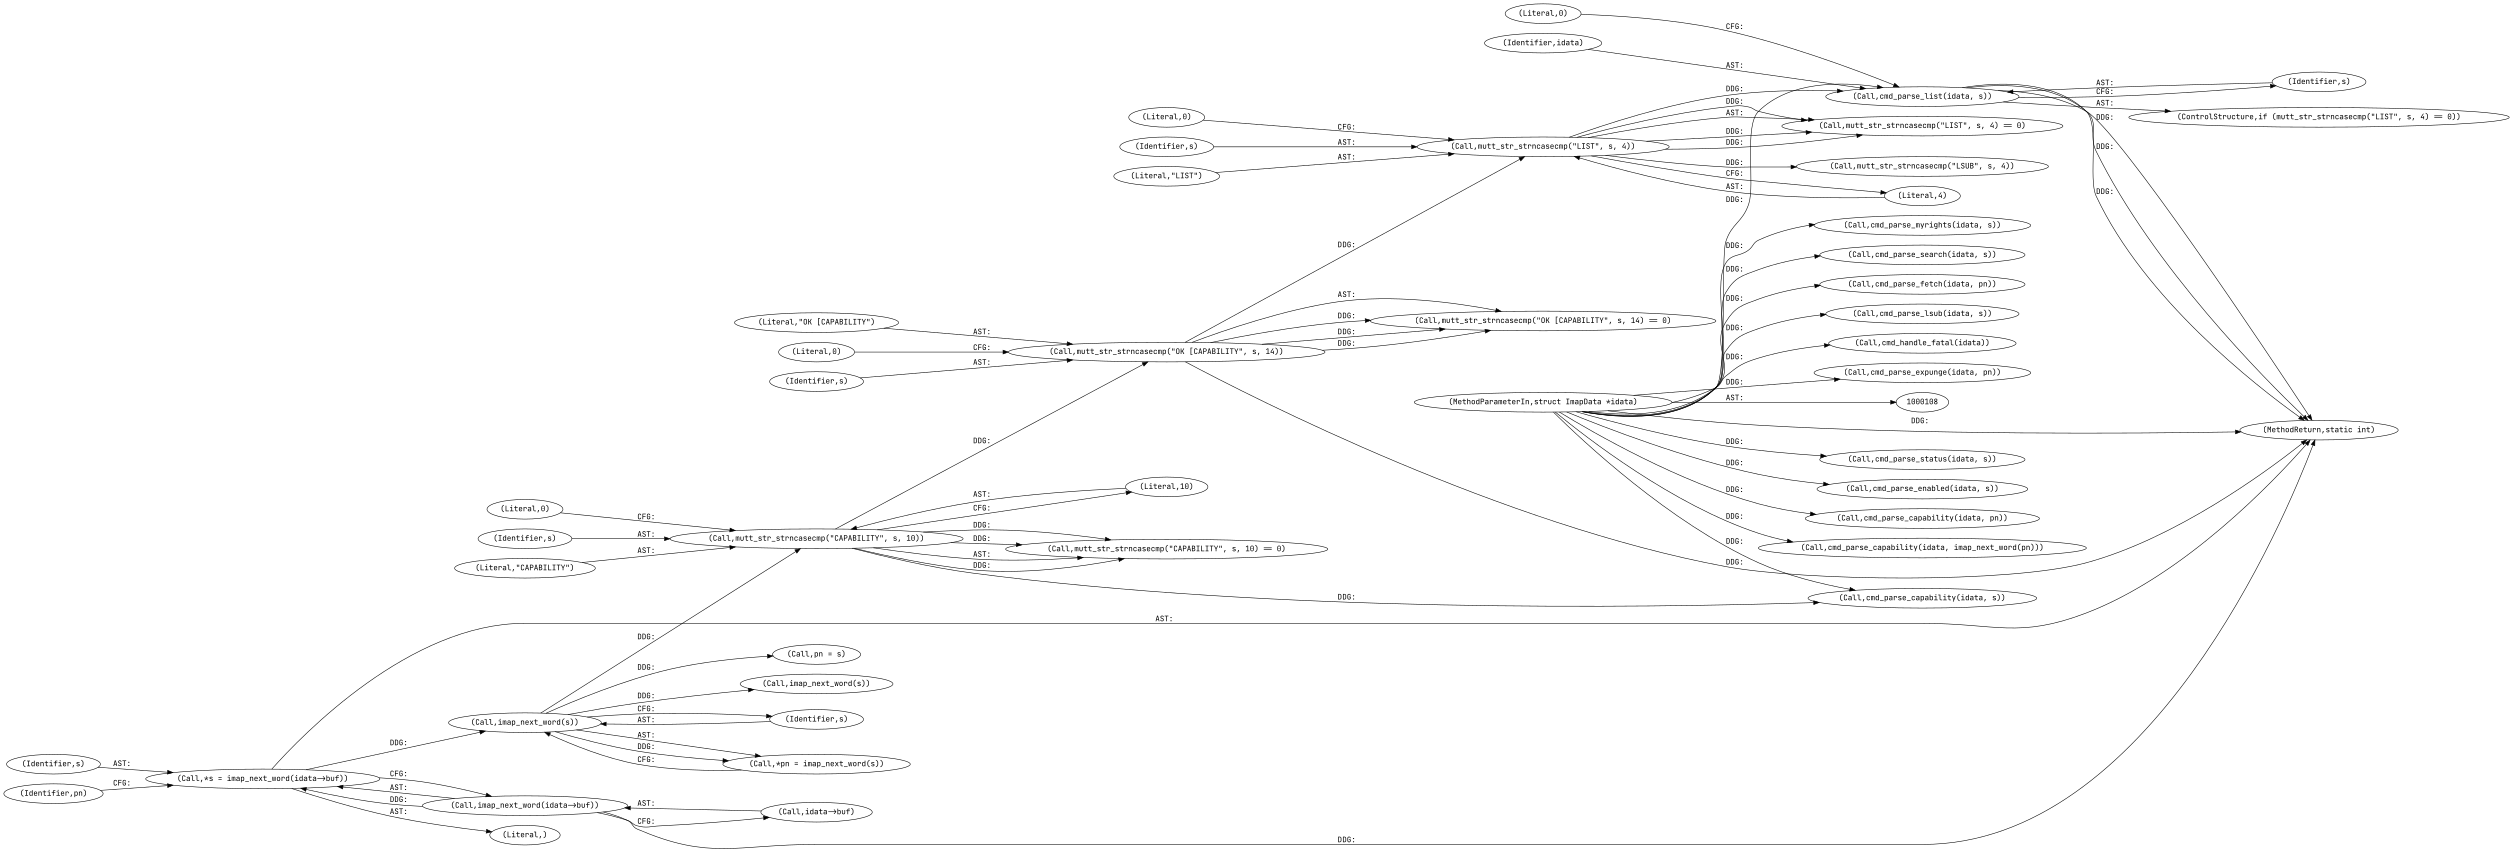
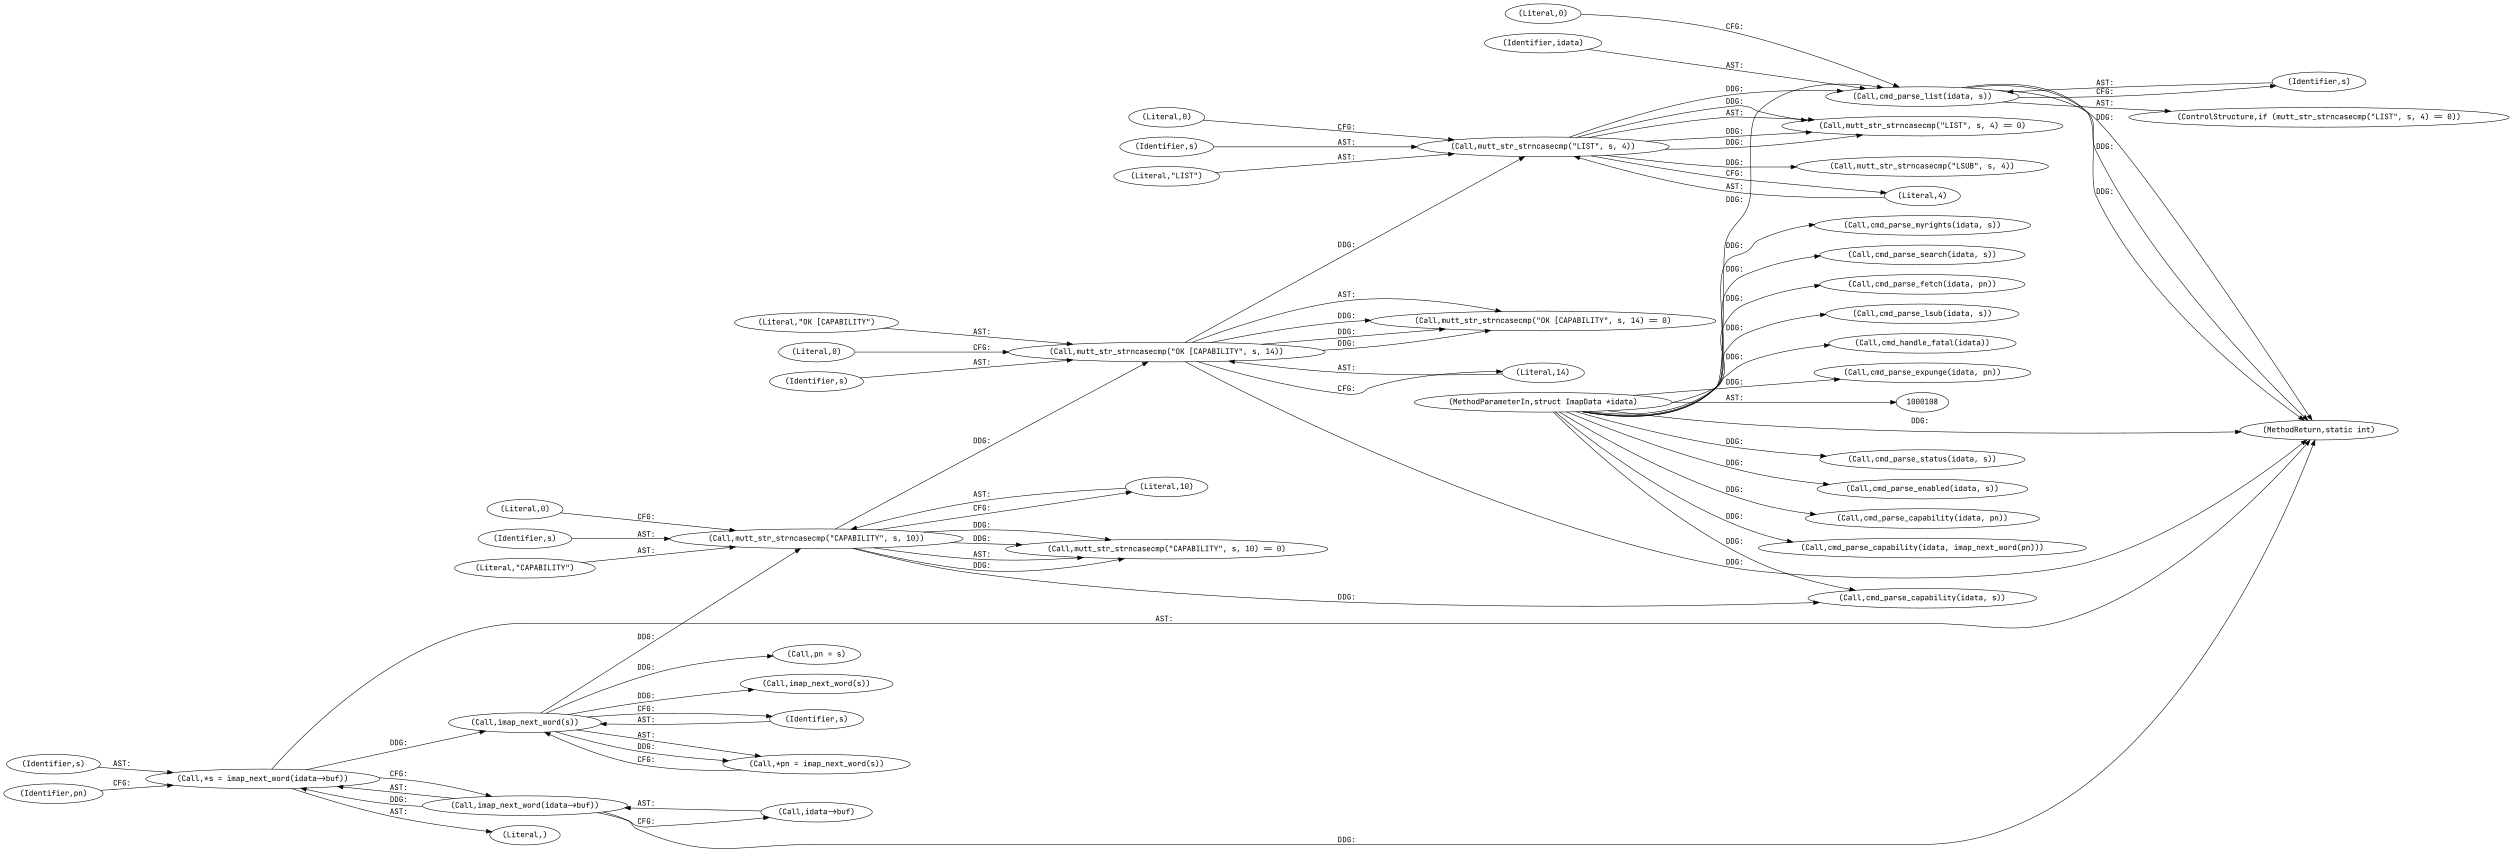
none -> (1543, 373)
